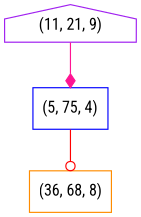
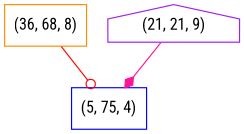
(70, 25) -> (174, 25)
(70, 146) -> (75, 63)
